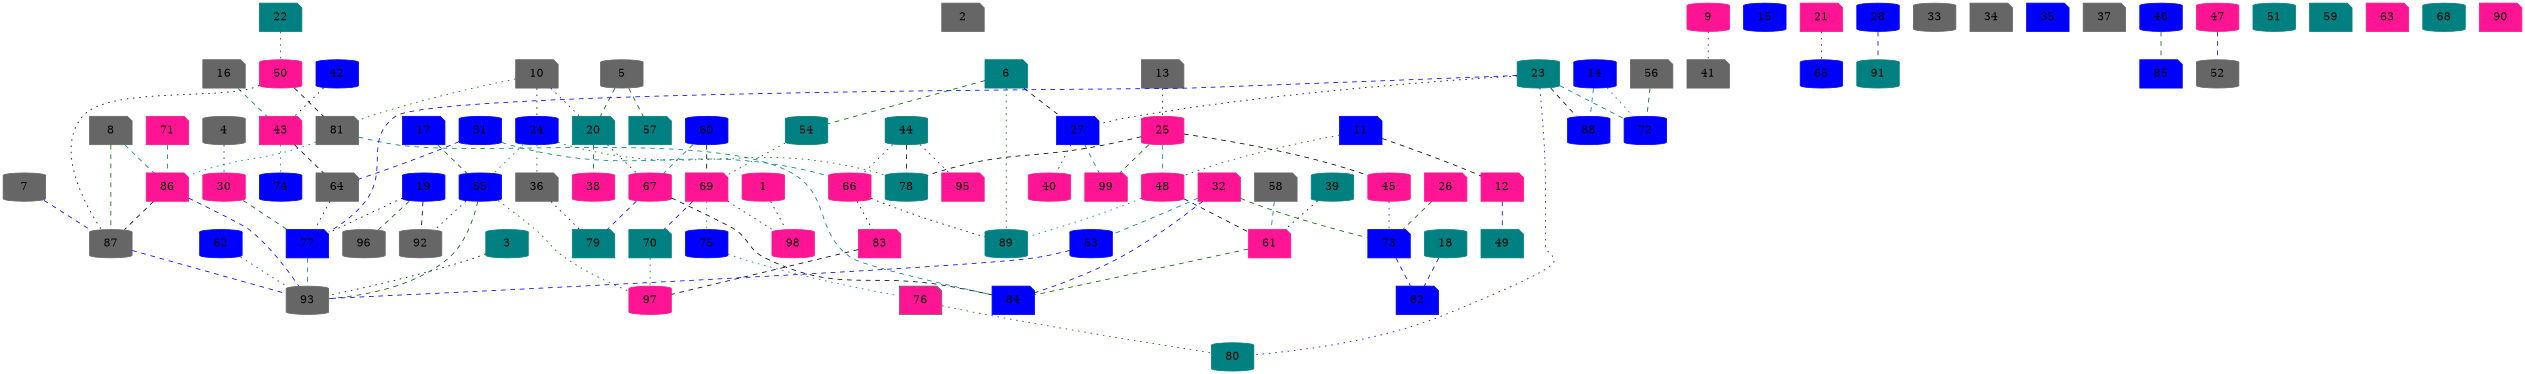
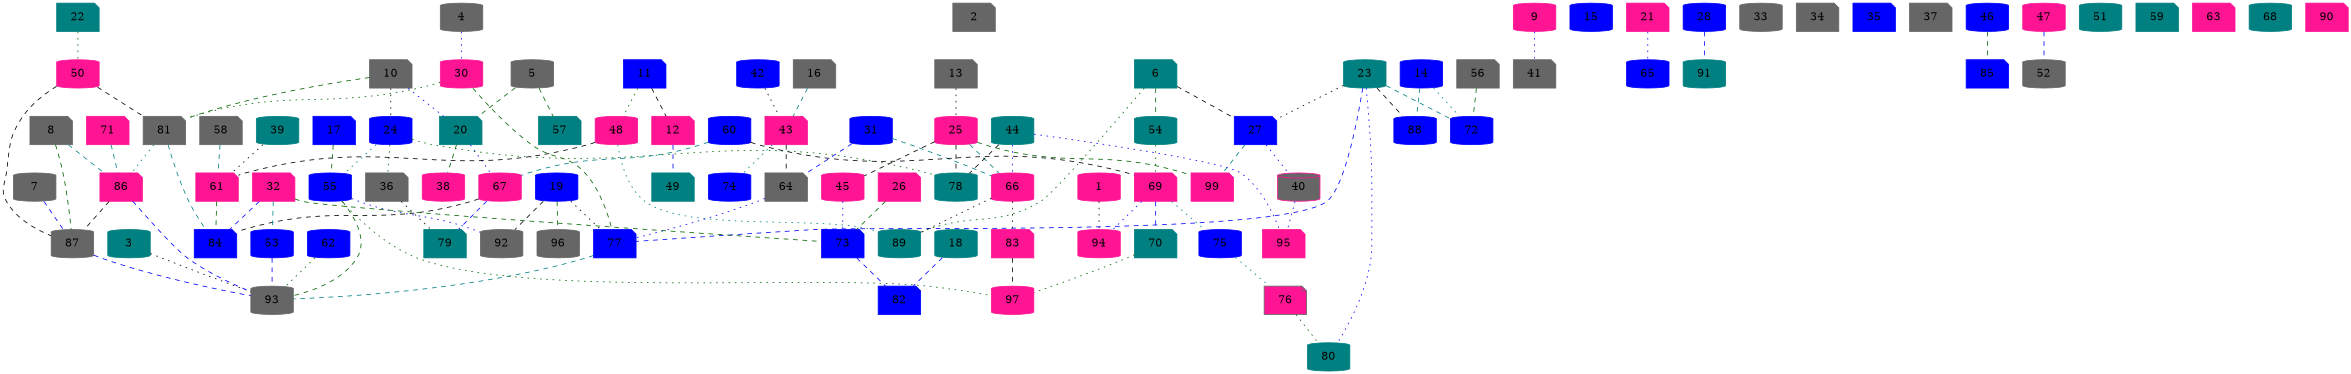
(436, 97) -> (277, 94)
none -> (313, 99)
(109, 103) -> (8, 164)
(1163, 159) -> (988, 162)
(1049, 187) -> (1299, 187)
none -> (1291, 218)
(793, 244) -> (1099, 244)
